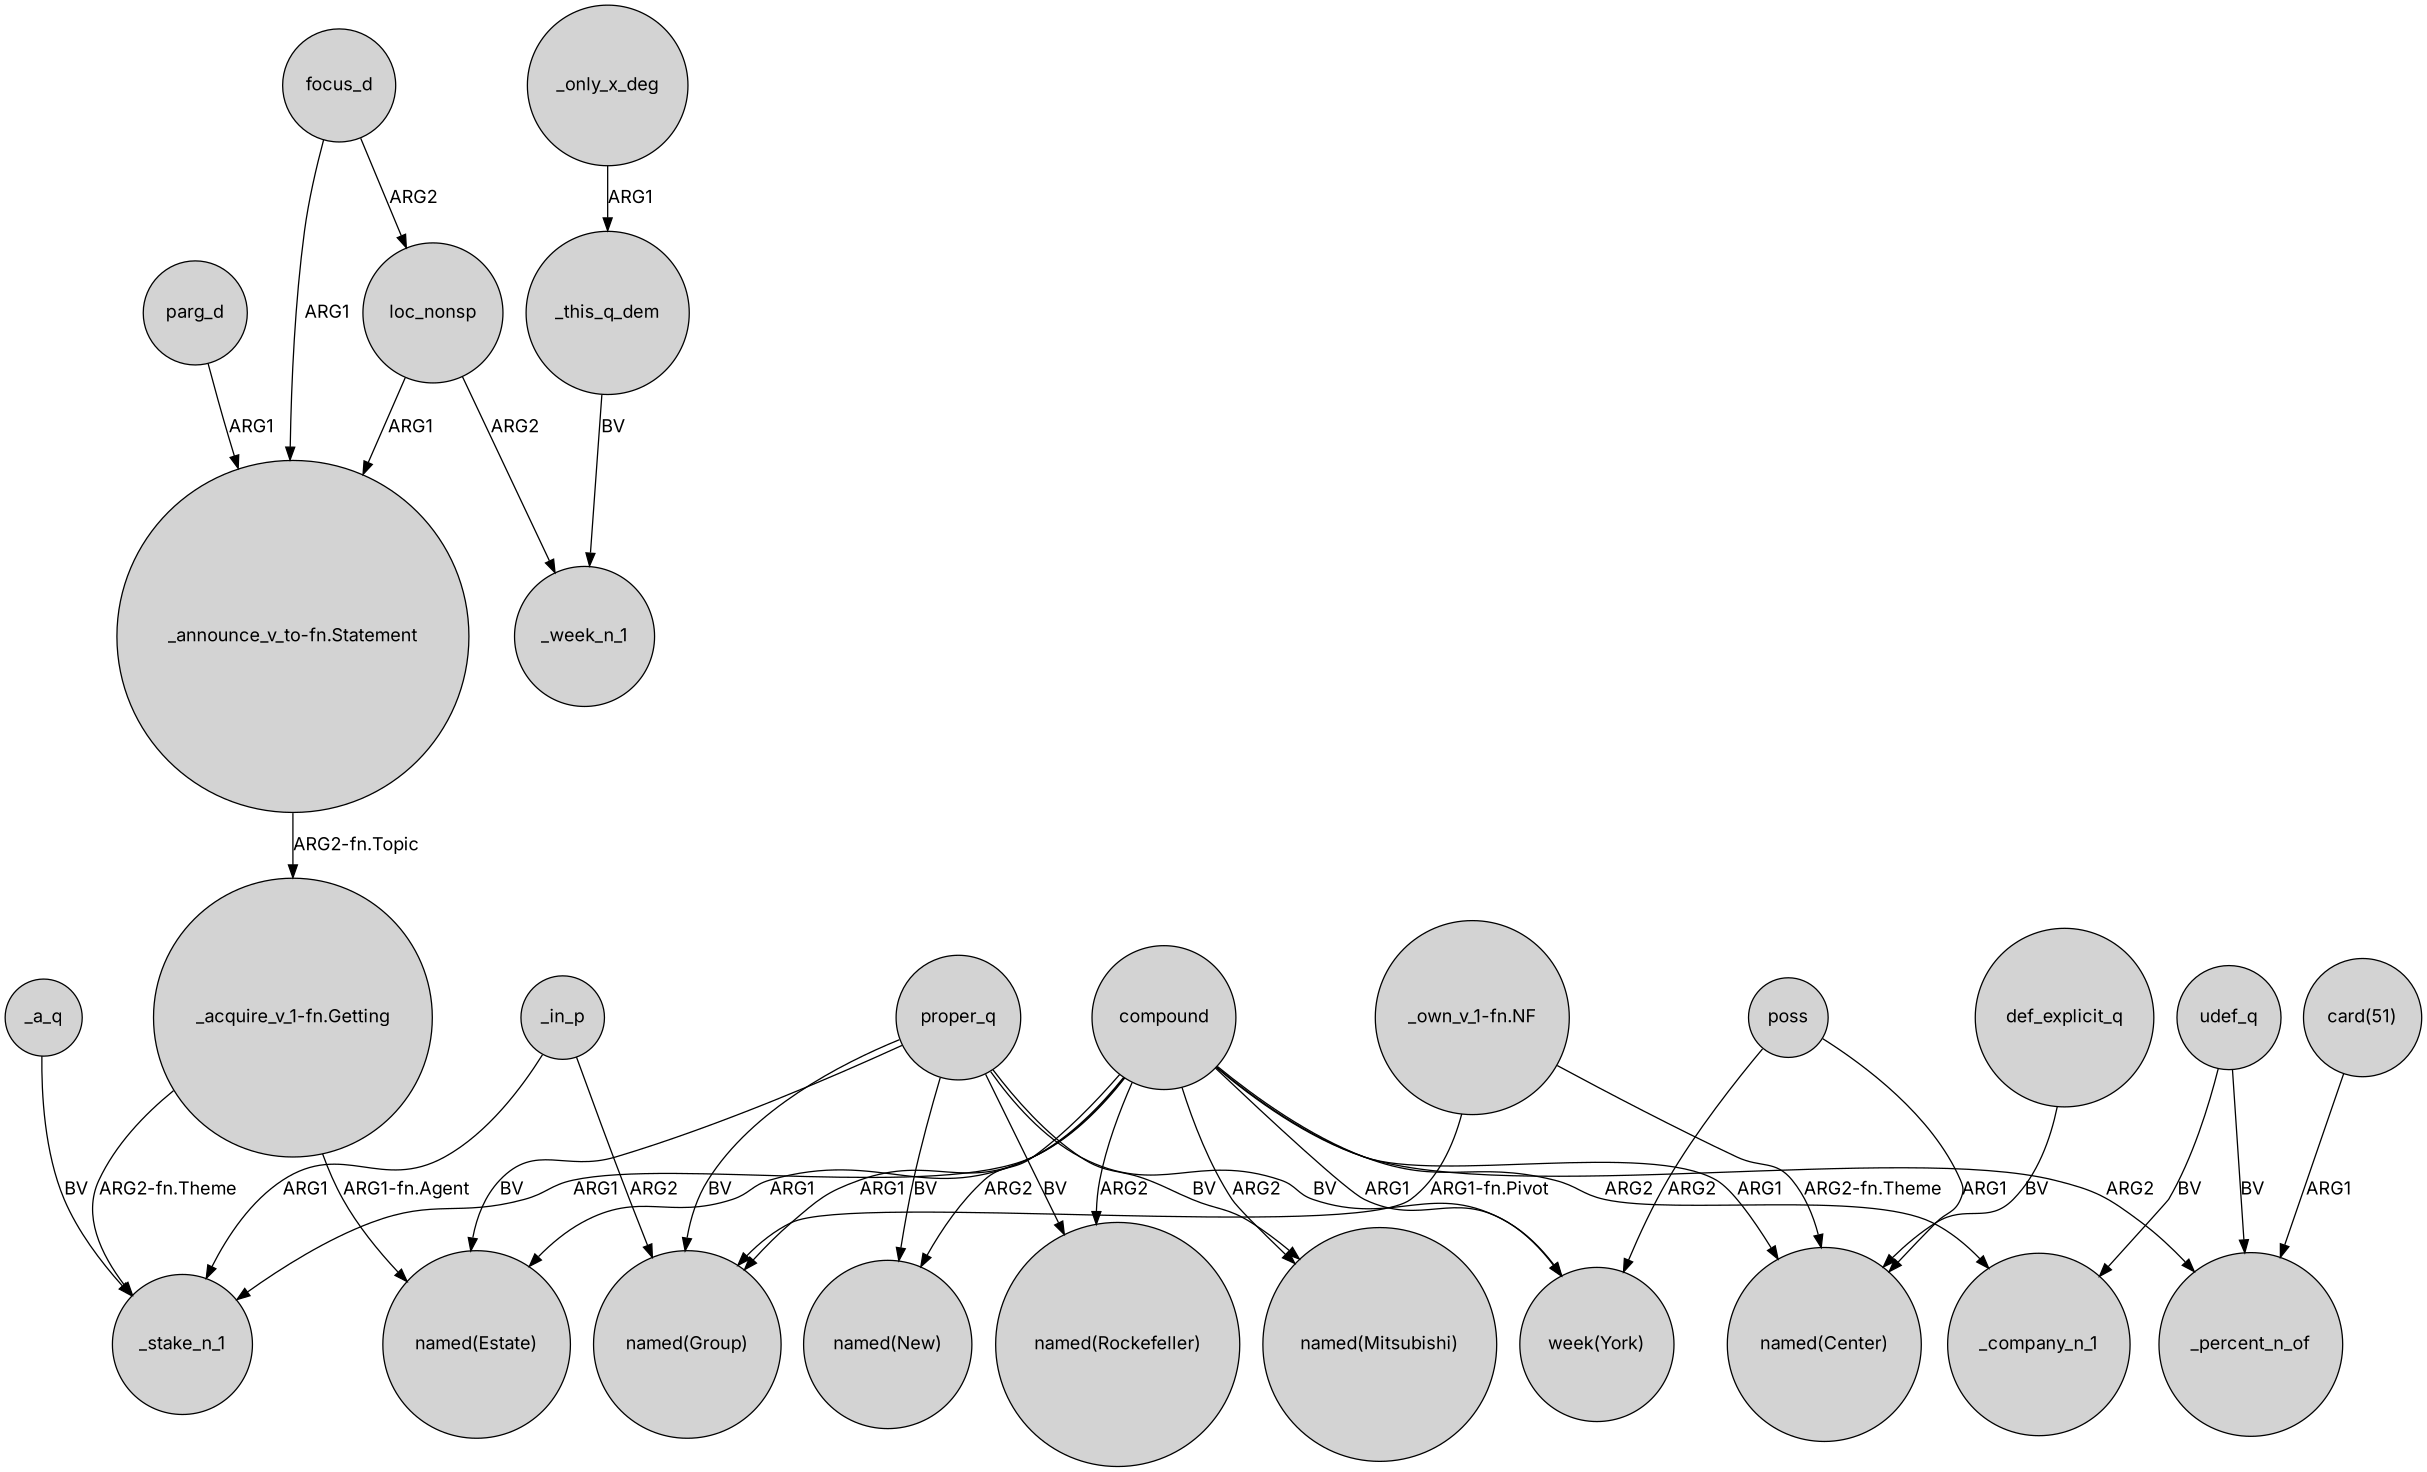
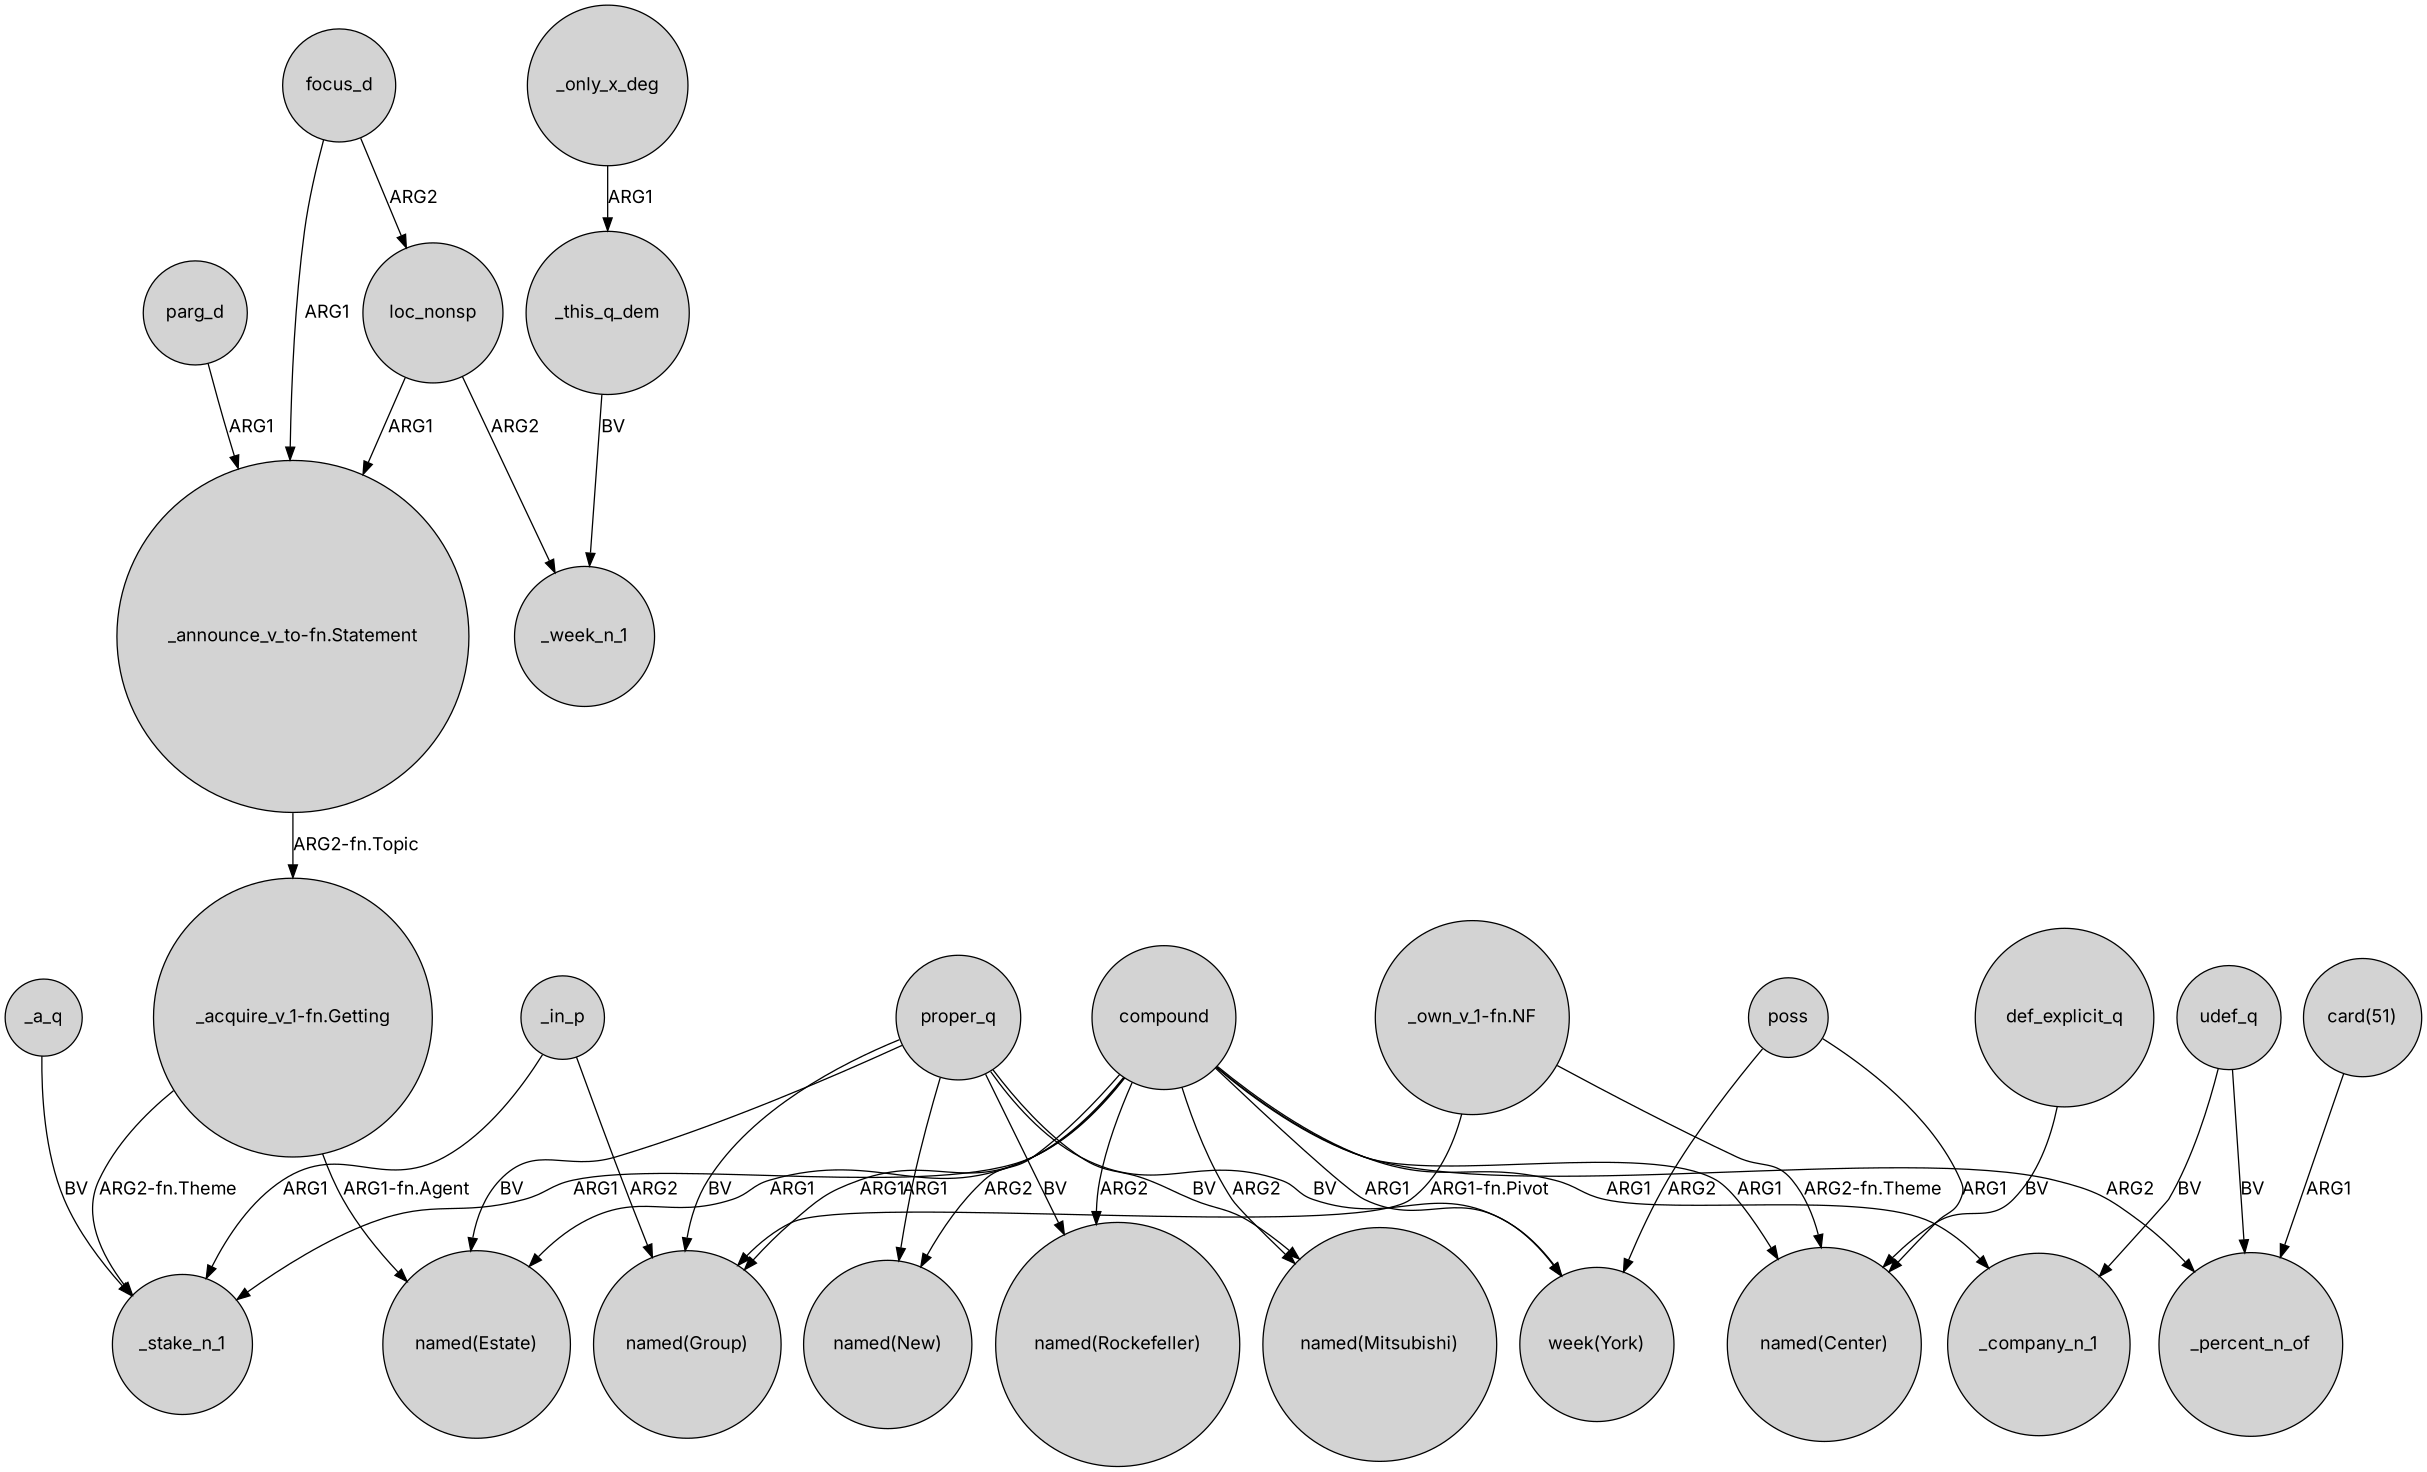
(926, 1190) -> (926, 1190)
(1629, 1190) -> (1629, 1190)
